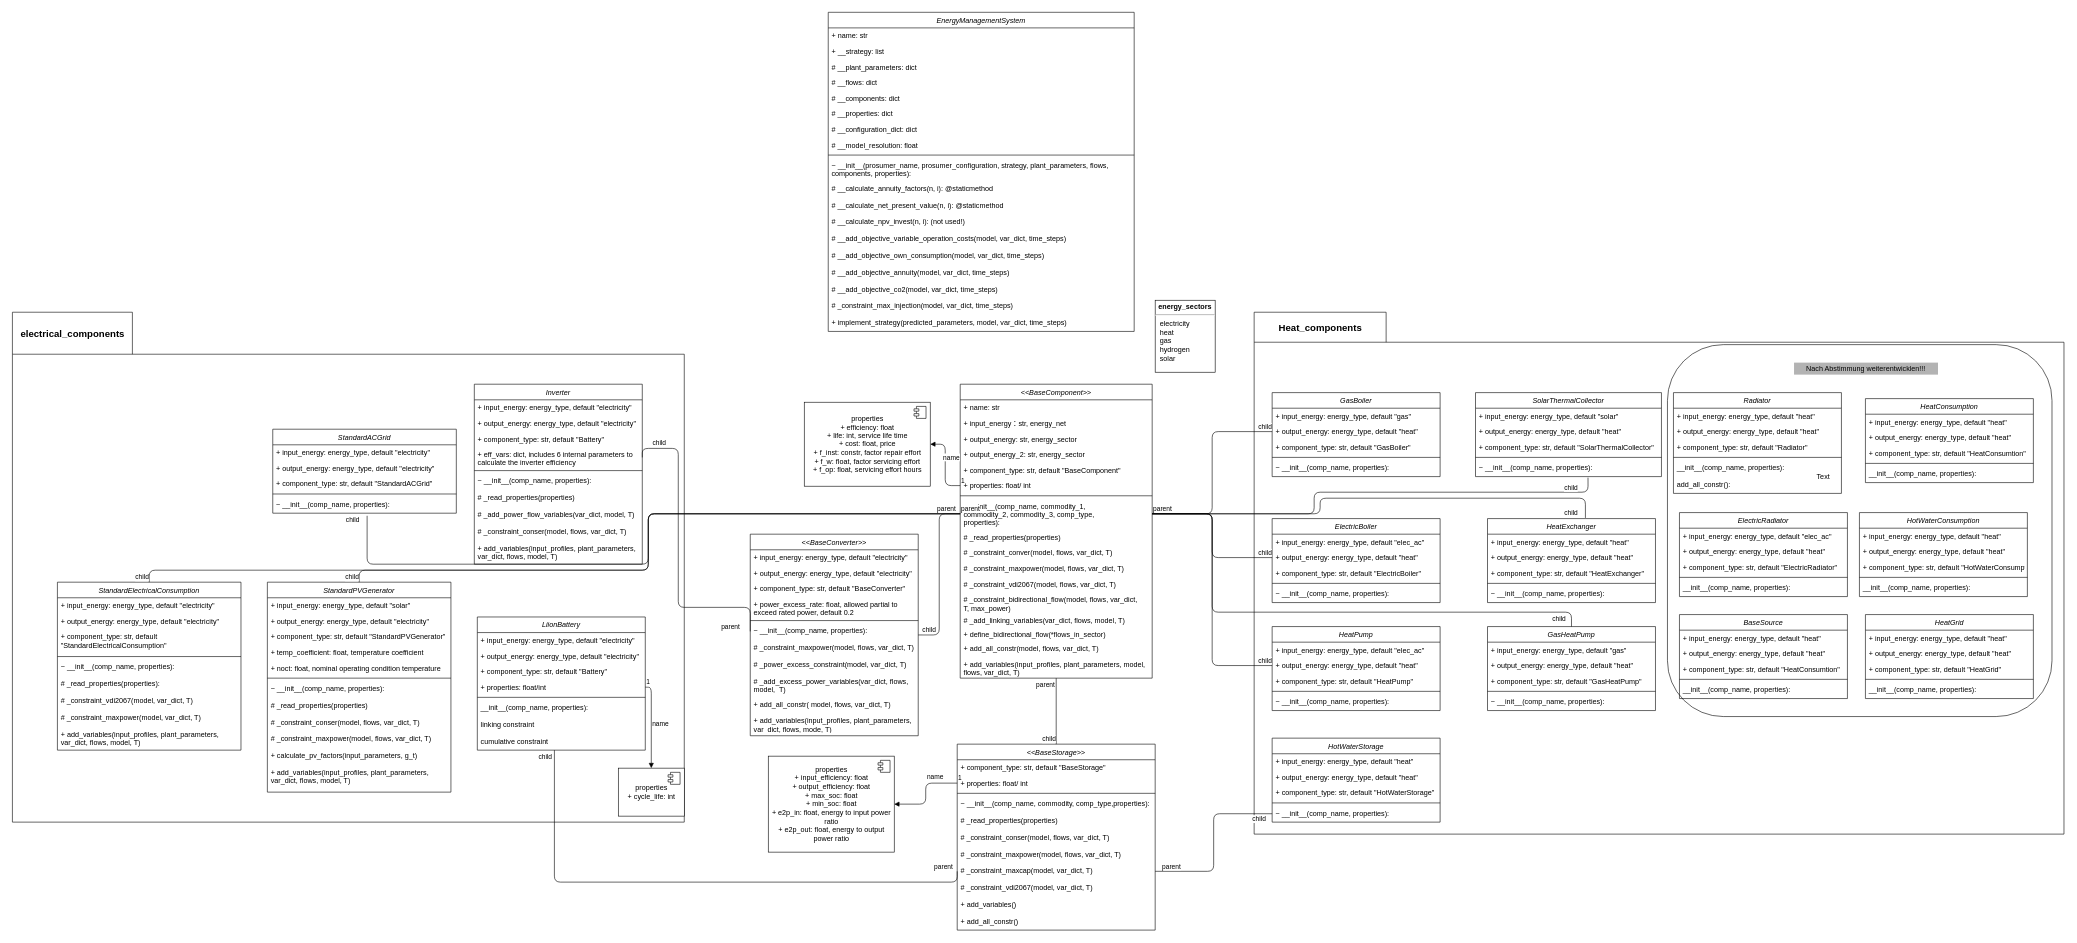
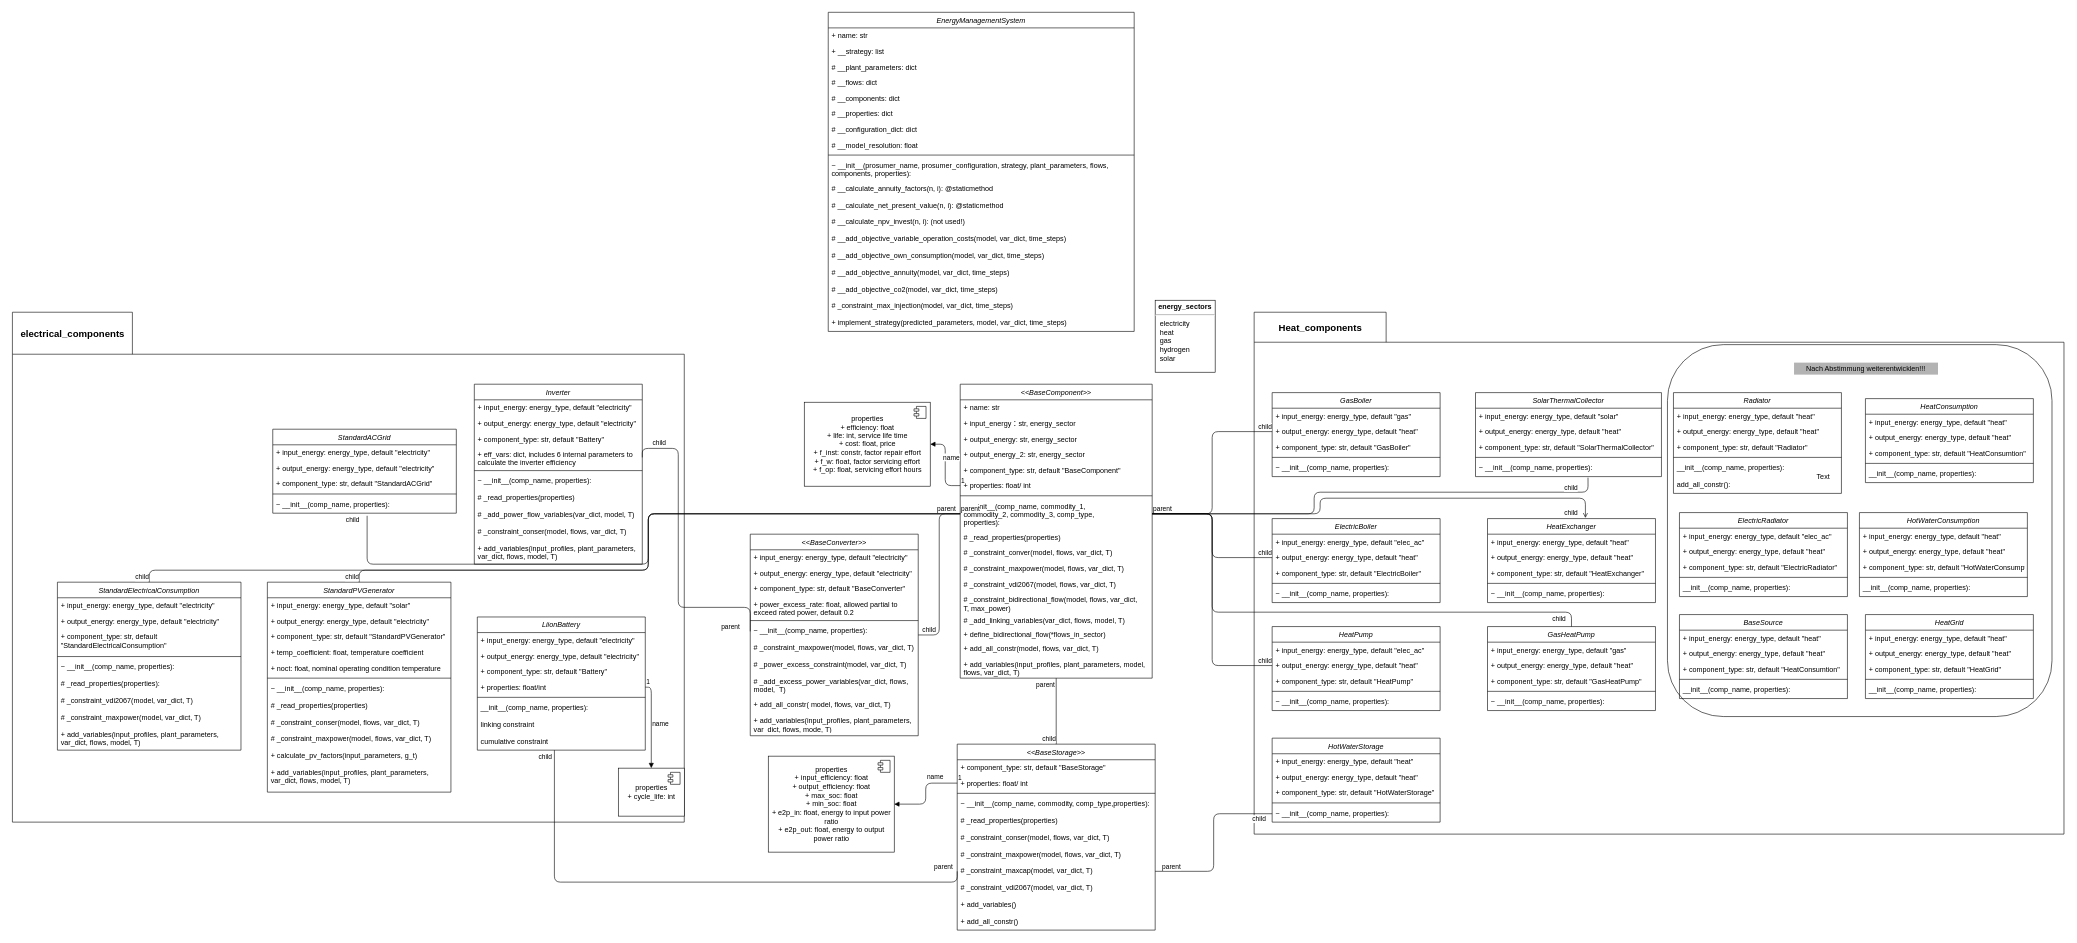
(1022, 424) -> (1028, 424)
(1586, 514) -> (1586, 514)
